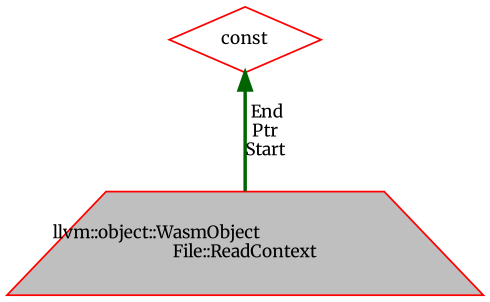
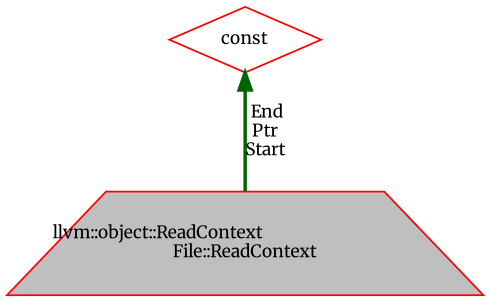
(245, 243) -> (245, 243)
